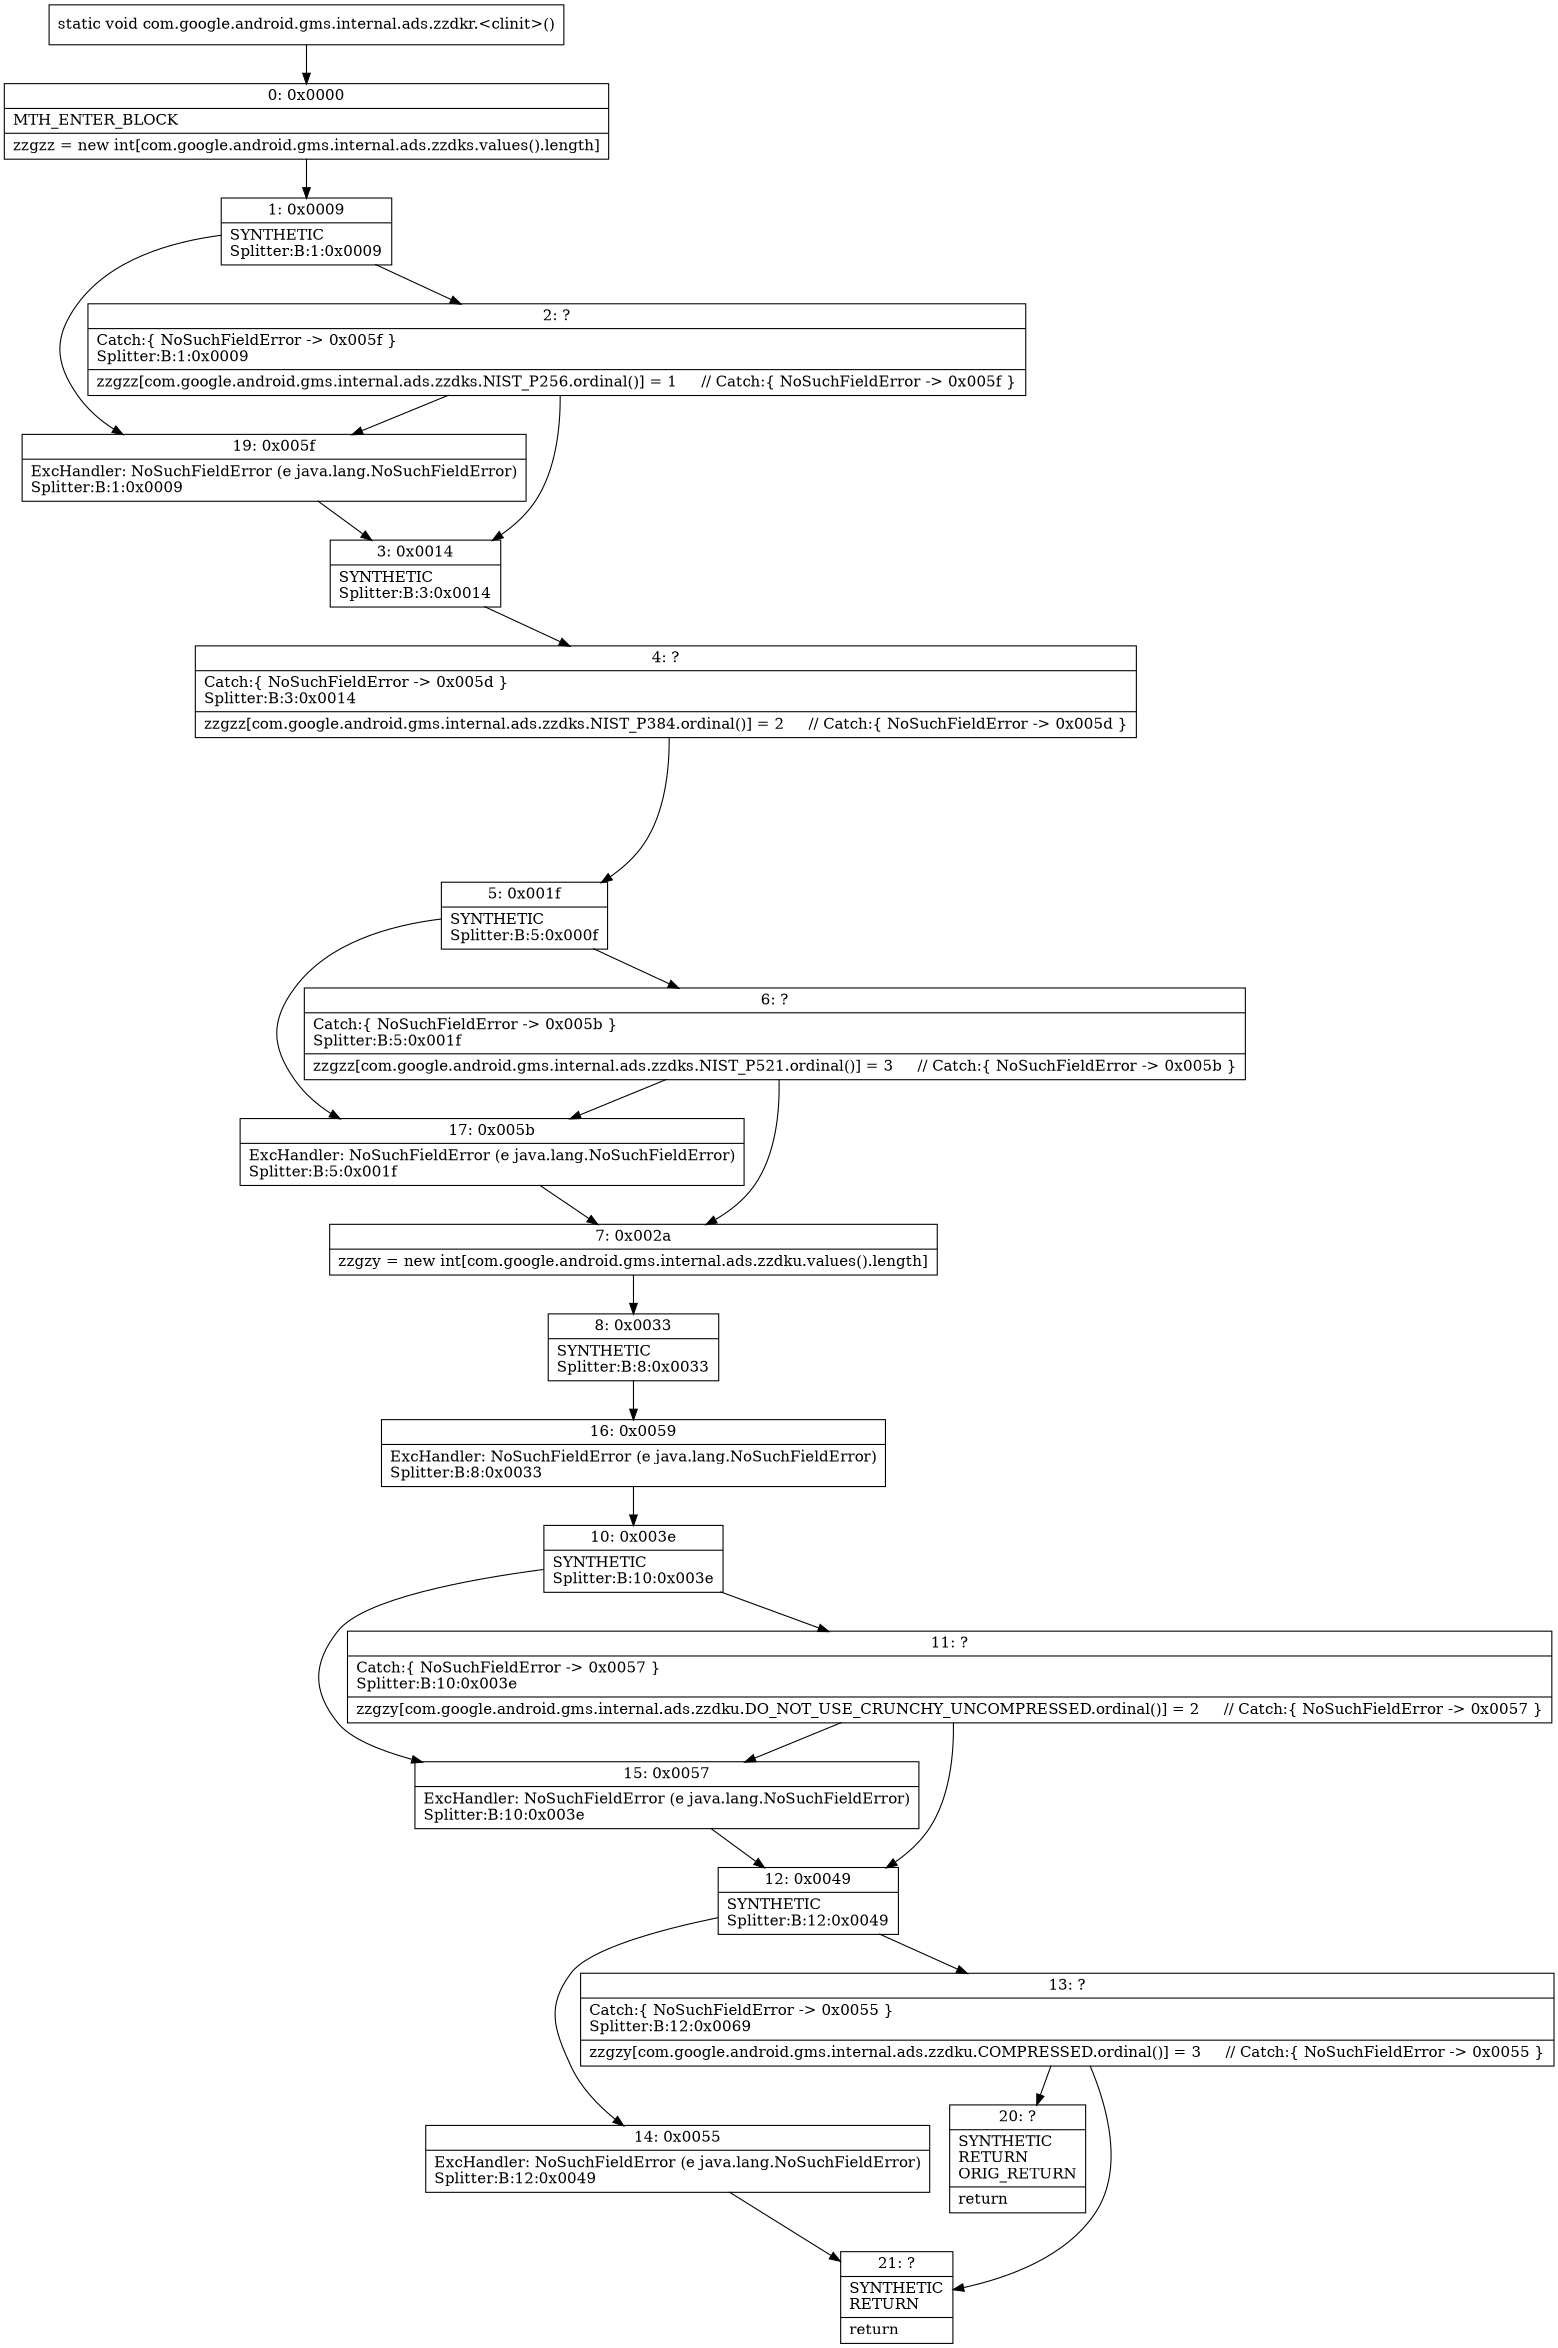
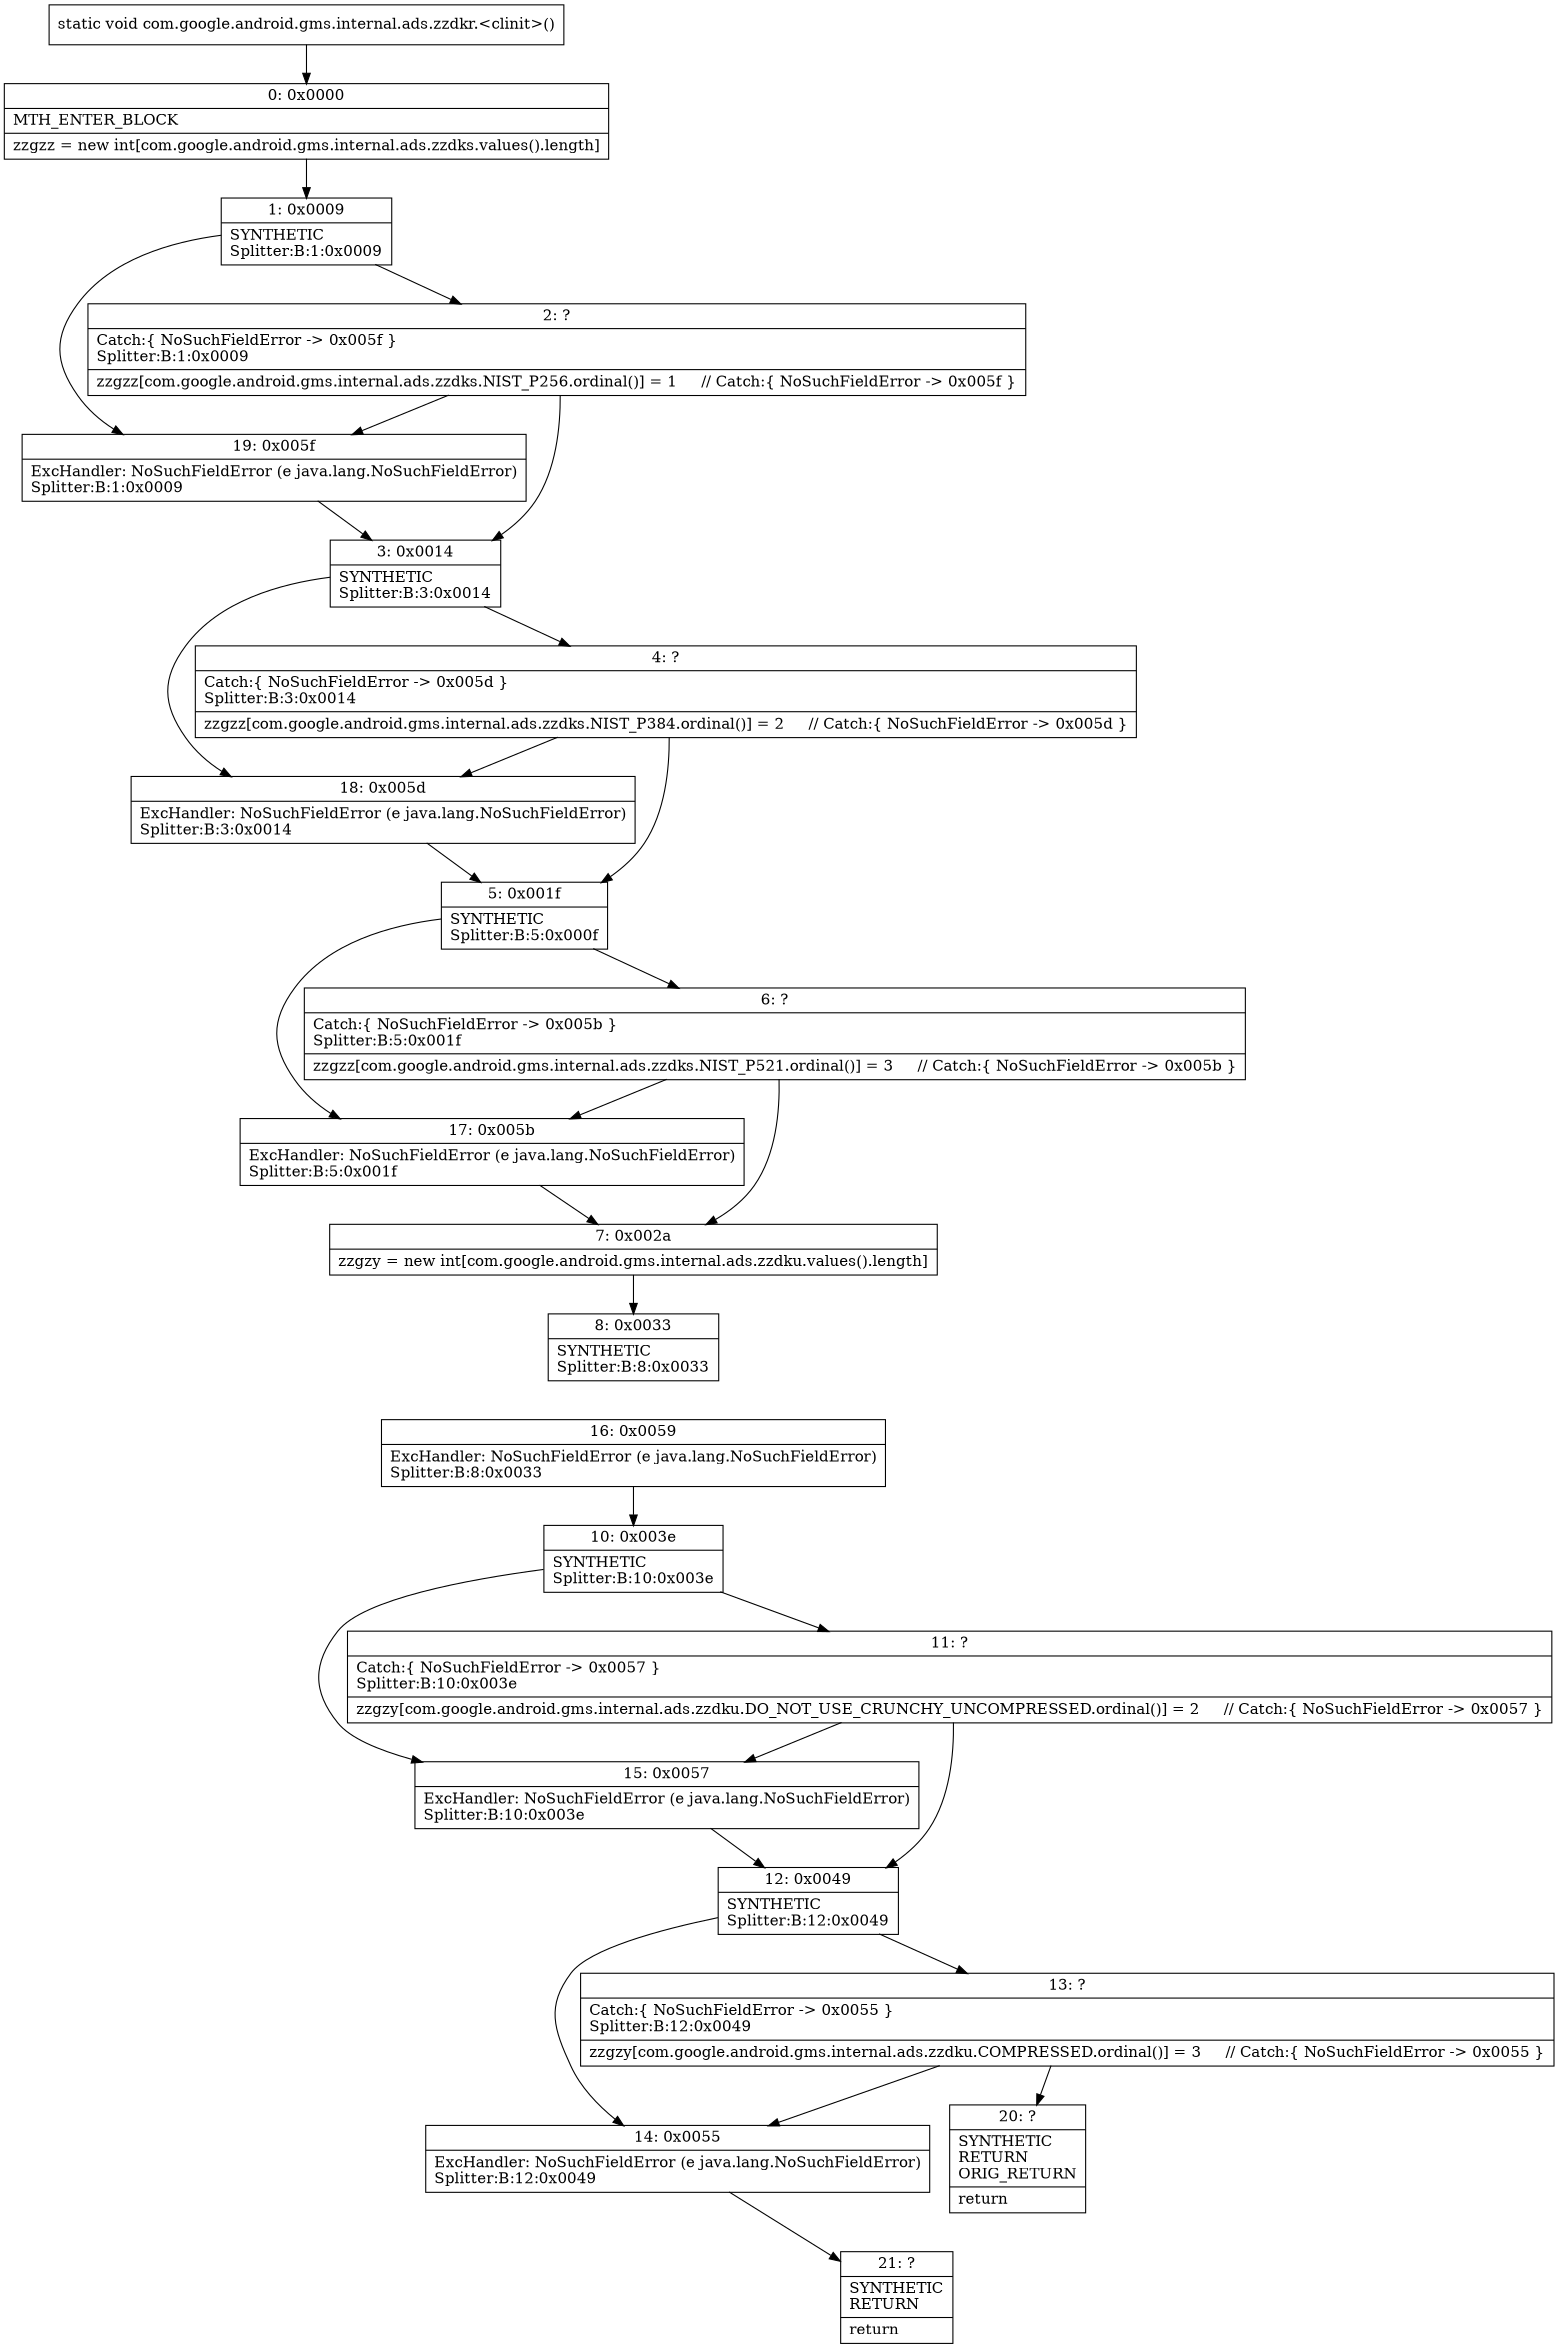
none -> (383, 810)
(633, 1395) -> none
(671, 2027) -> (671, 2027)
(1095, 2214) -> (859, 2094)
